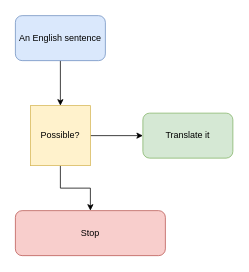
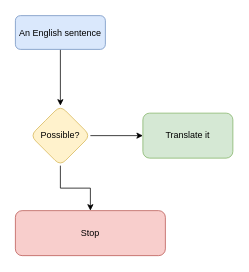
(60, 38) -> (60, 32)
(60, 135) -> (60, 135)
